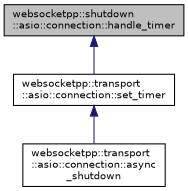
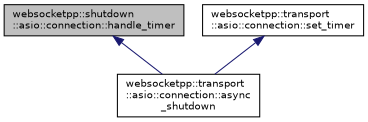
(94, 60) -> (142, 58)
